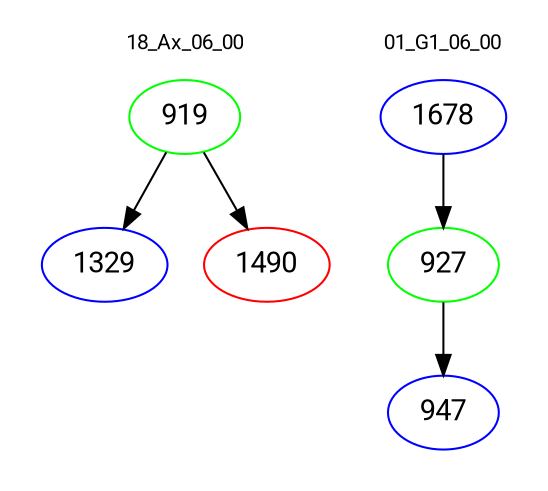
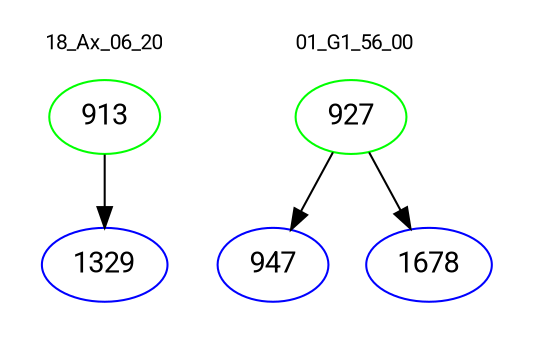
(186, 44) -> (105, 44)
(443, 44) -> (355, 44)
(185, 117) -> (105, 117)
(443, 181) -> (385, 181)
(267, 265) -> none
